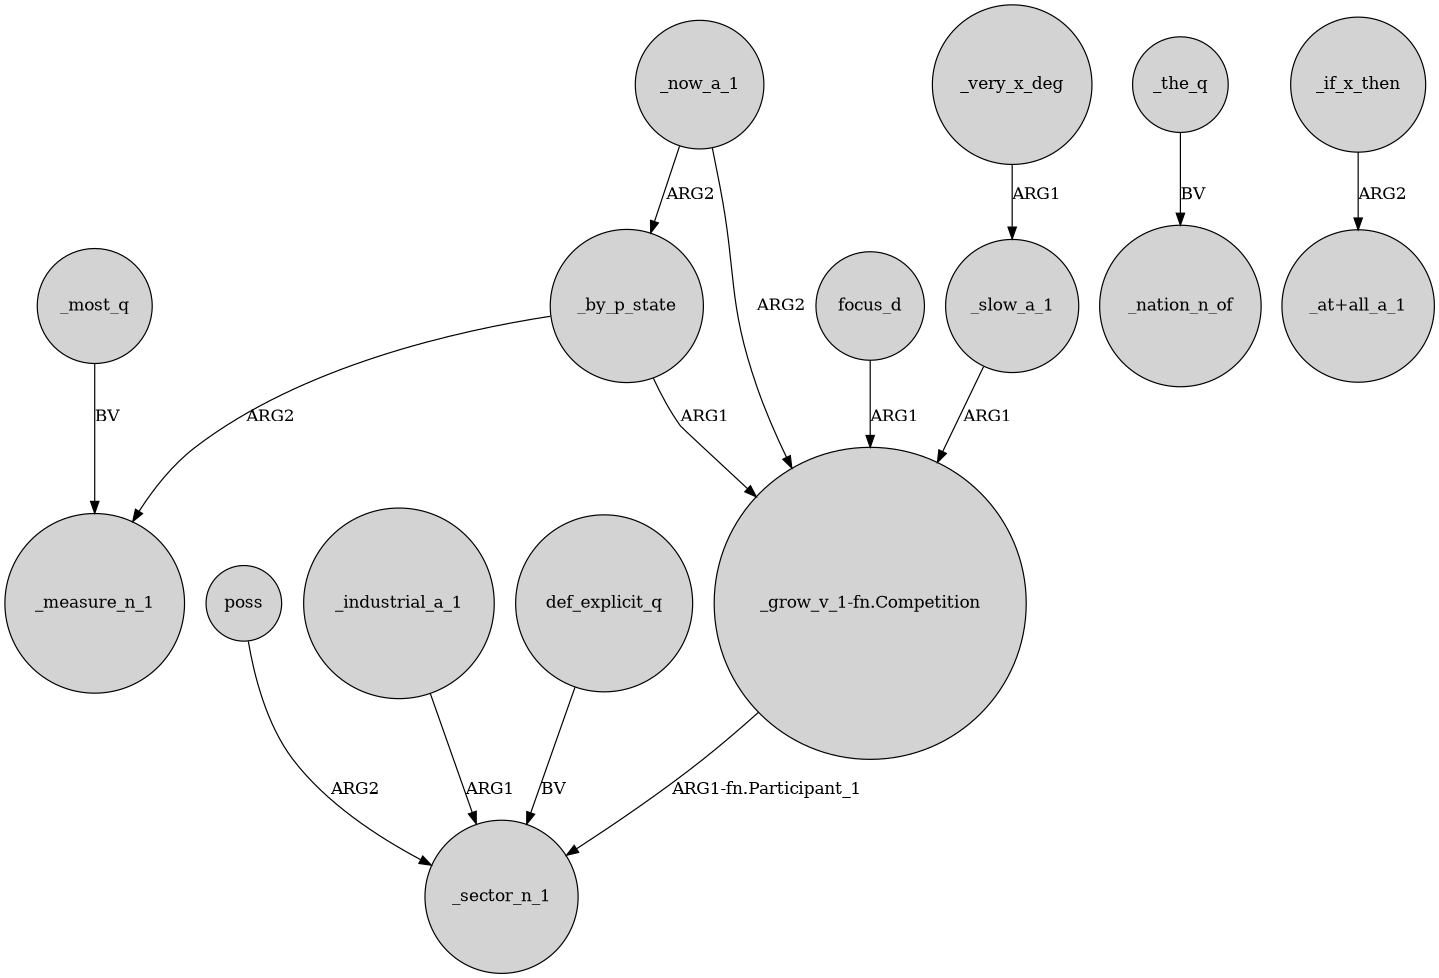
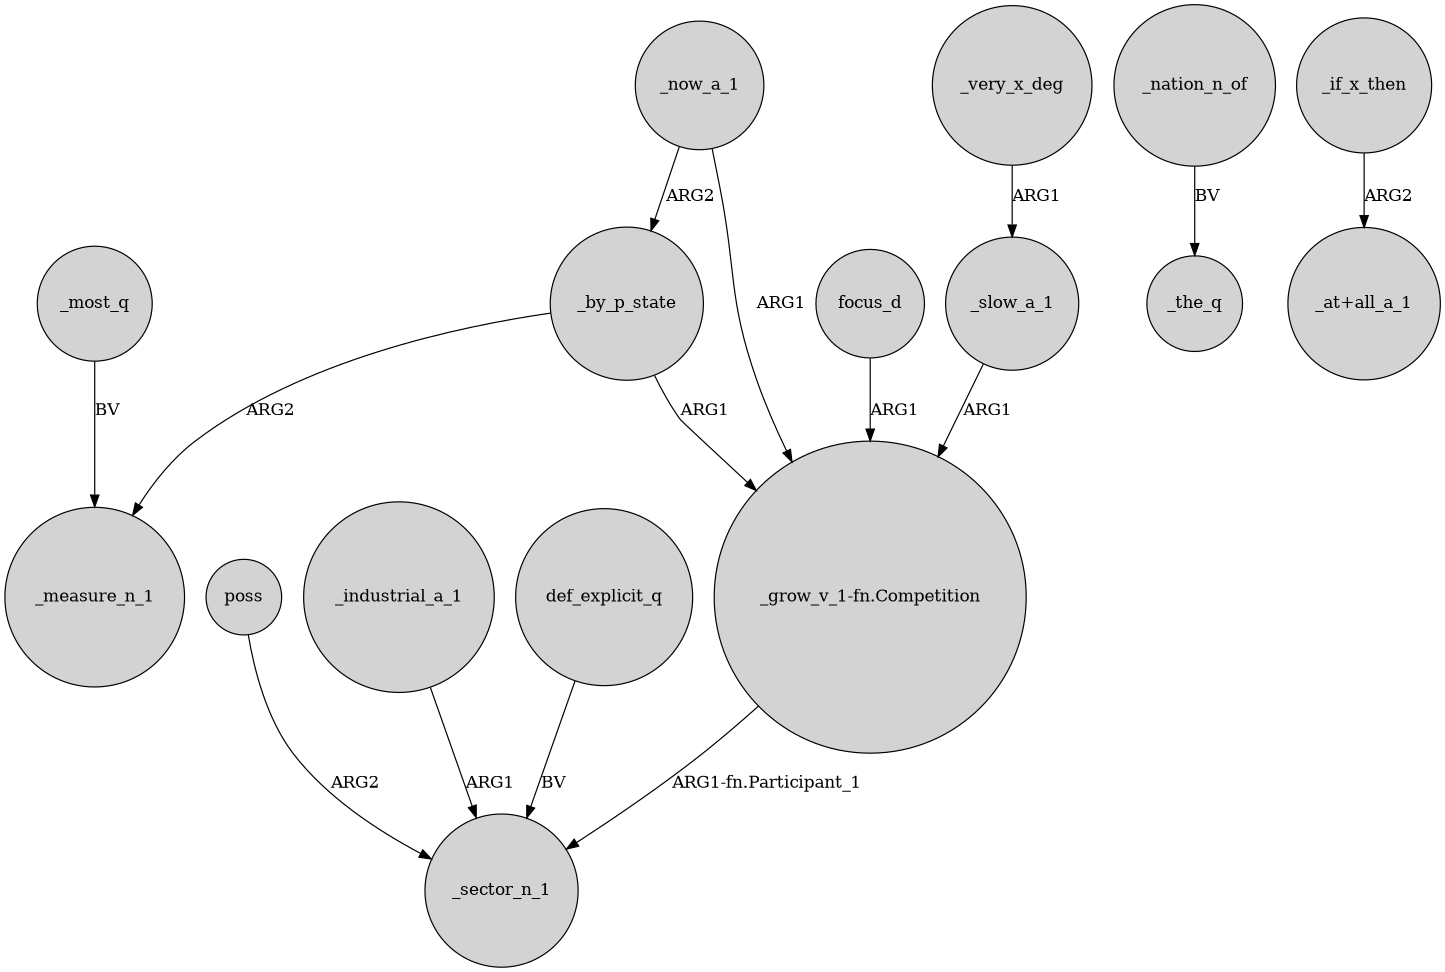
(1180, 173) -> (1195, 205)
(781, 306) -> (781, 304)
